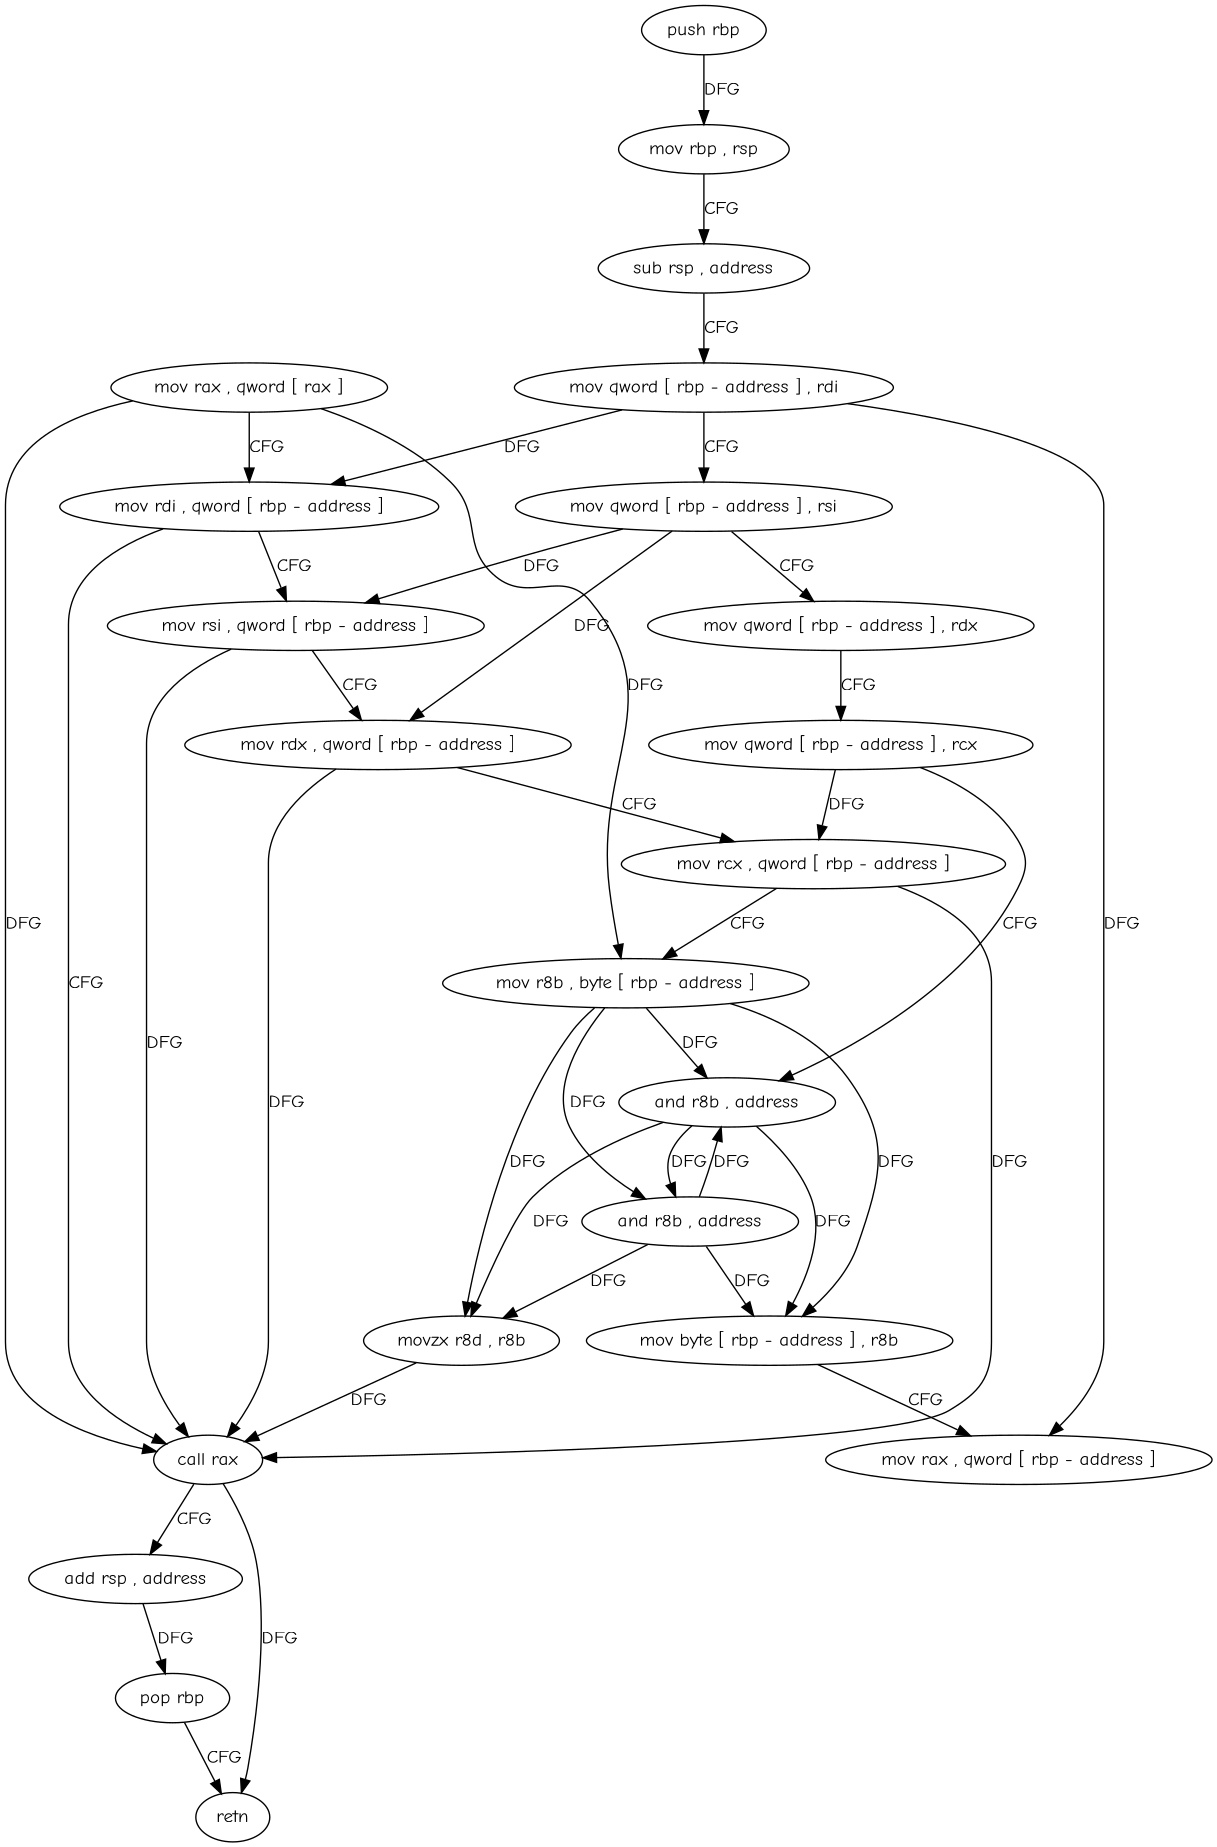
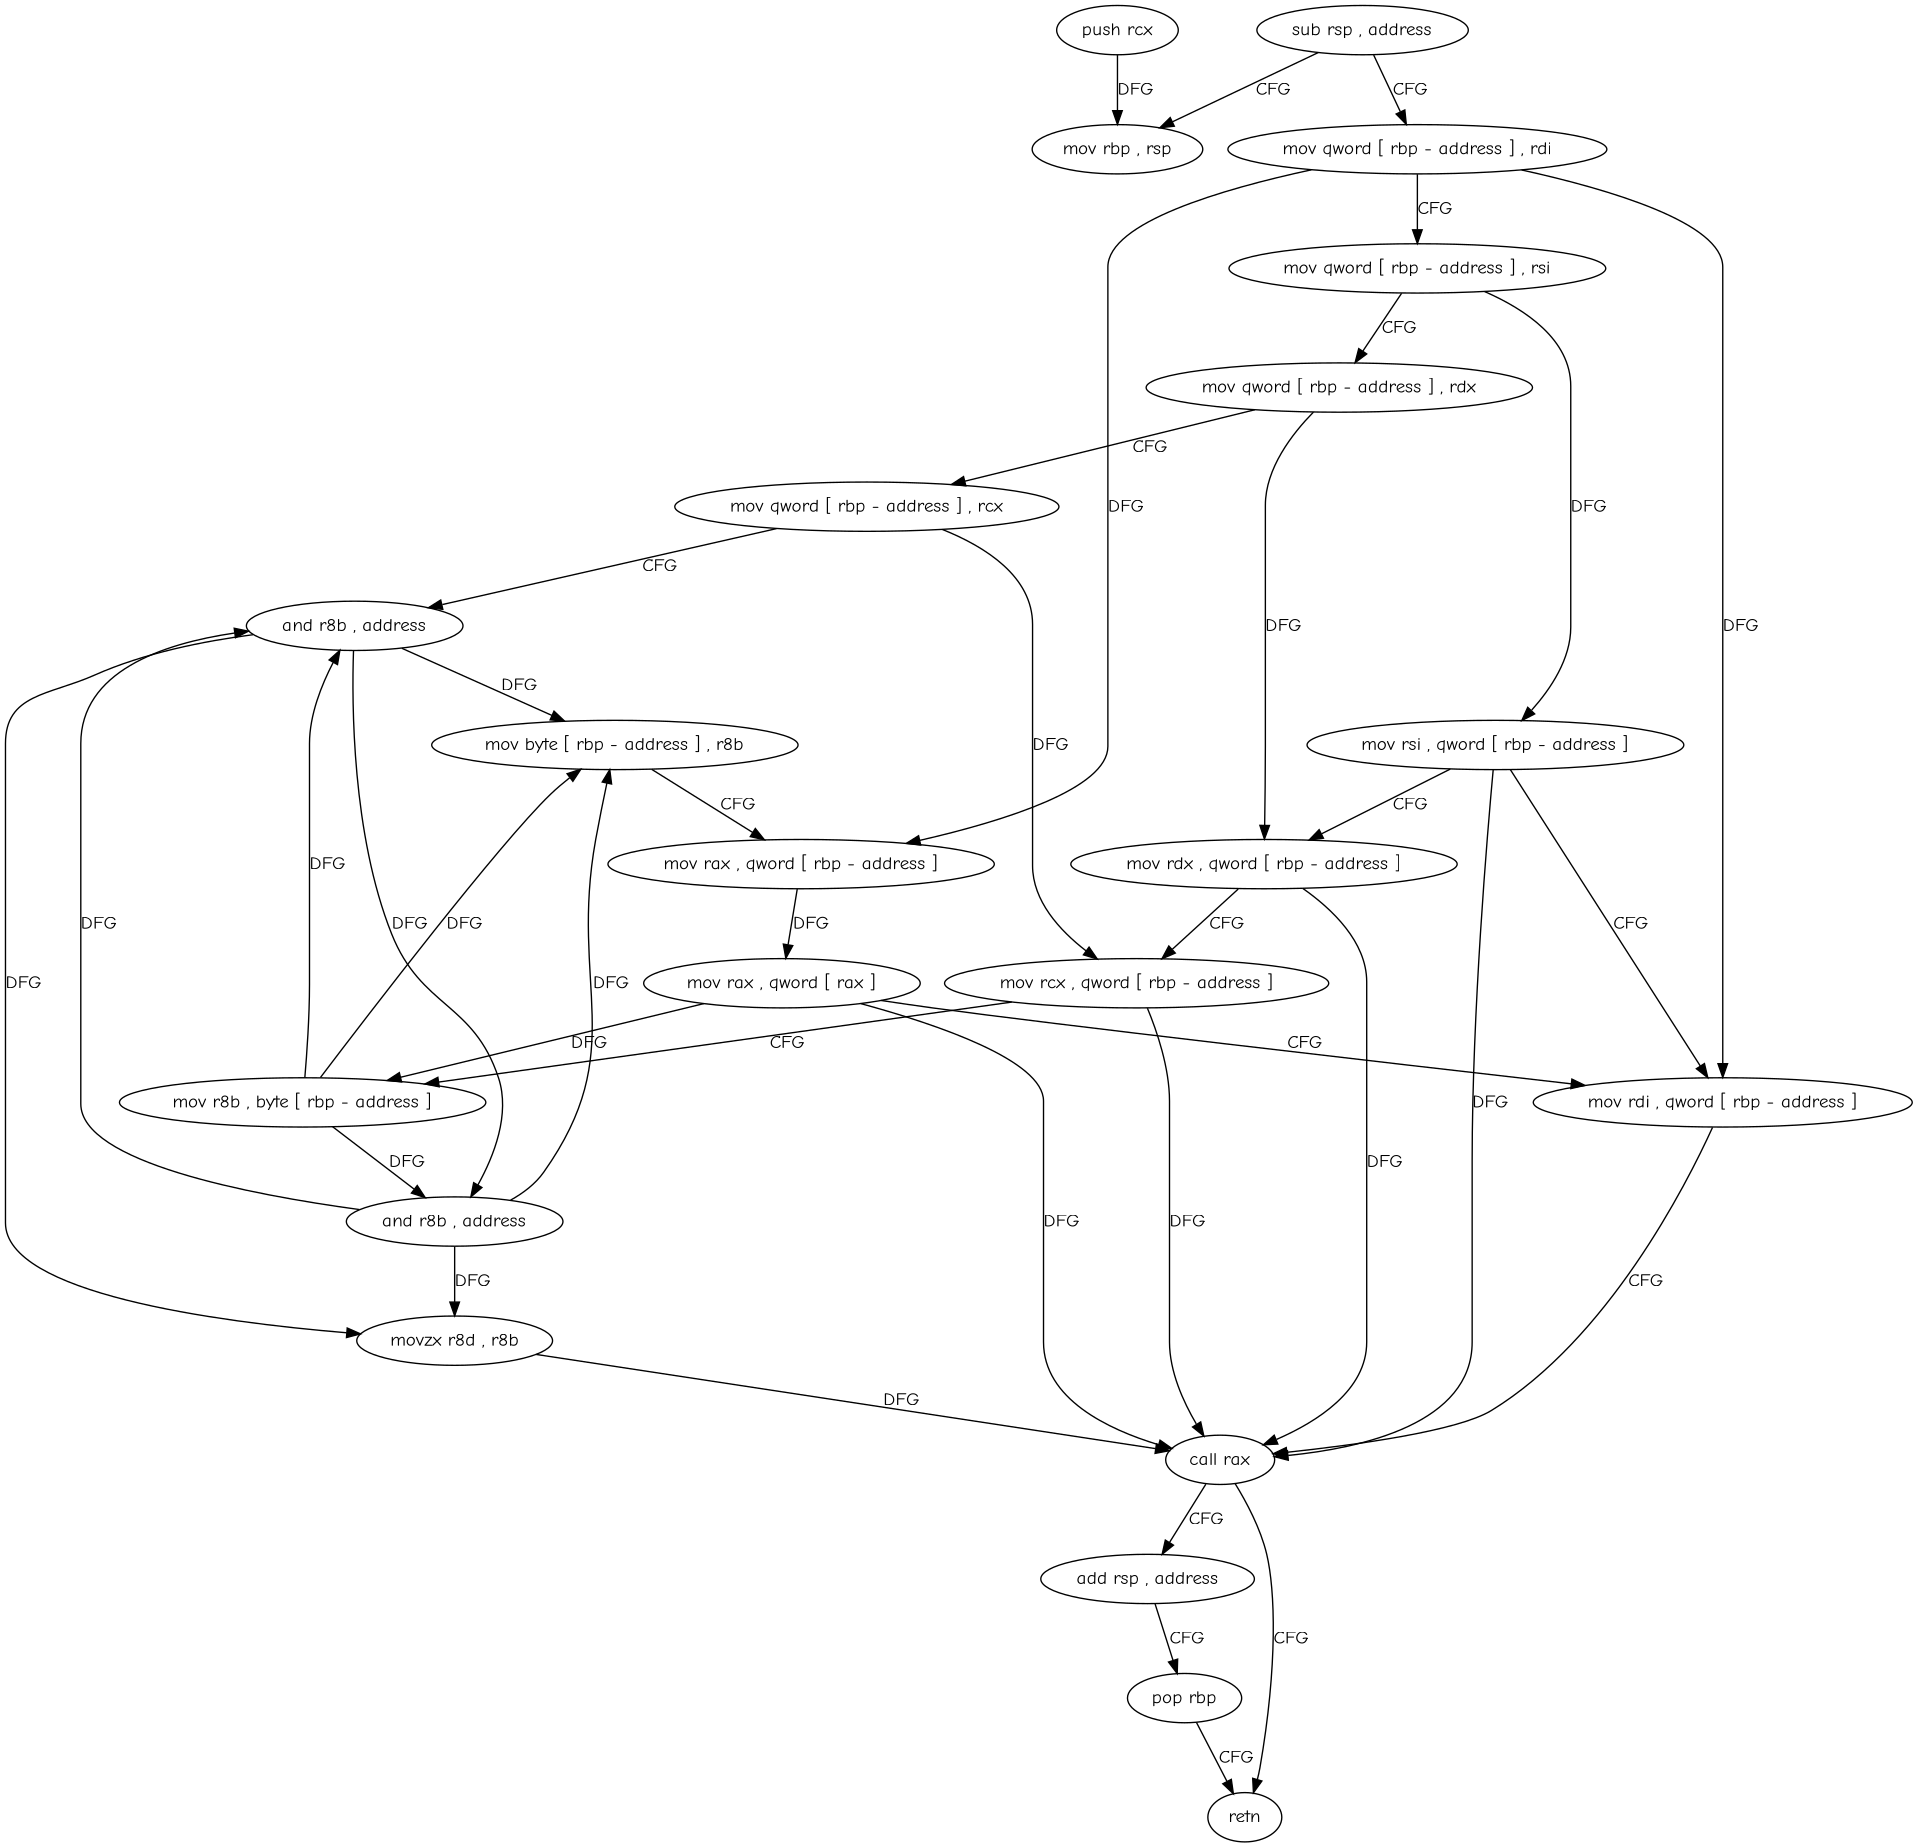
(704, 30) -> (1117, 30)
(704, 202) -> (1245, 87)
(270, 560) -> (1605, 918)
(547, 622) -> (1265, 612)
none -> (793, 917)
(511, 1146) -> none
(176, 1639) -> (1187, 1639)
(280, 1639) -> (1291, 1639)
